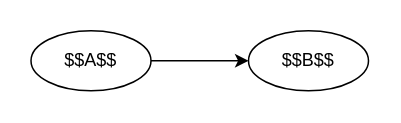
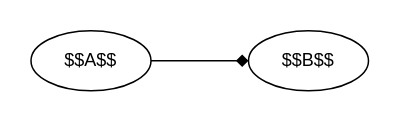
(237, 61) -> (236, 61)
